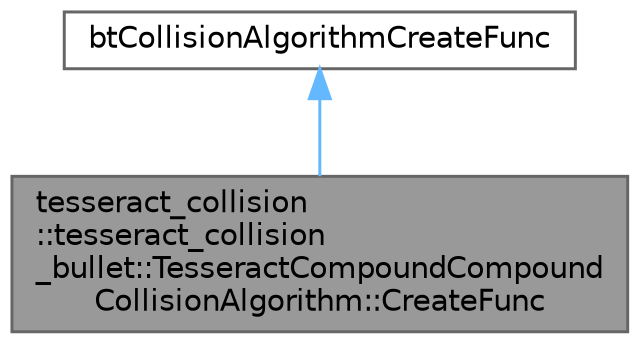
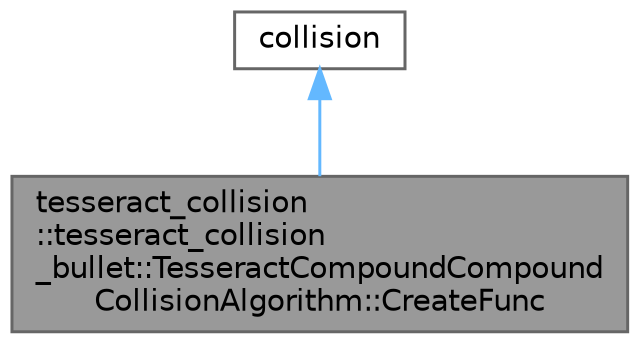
(320, 40) -> (320, 40)
